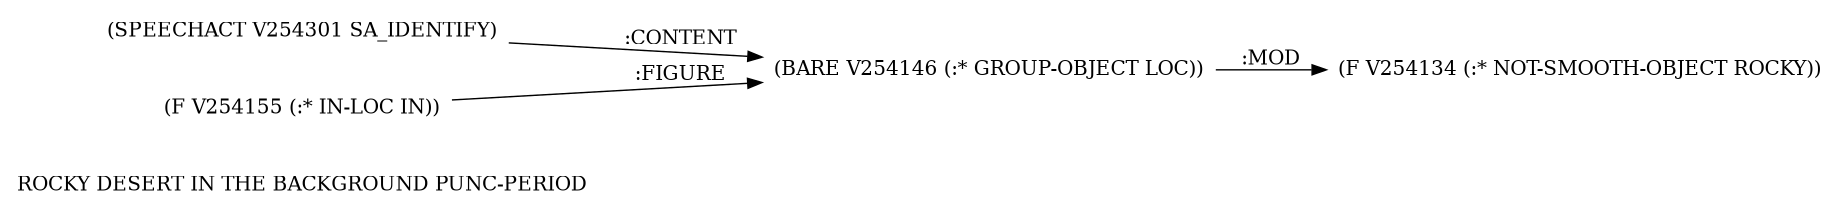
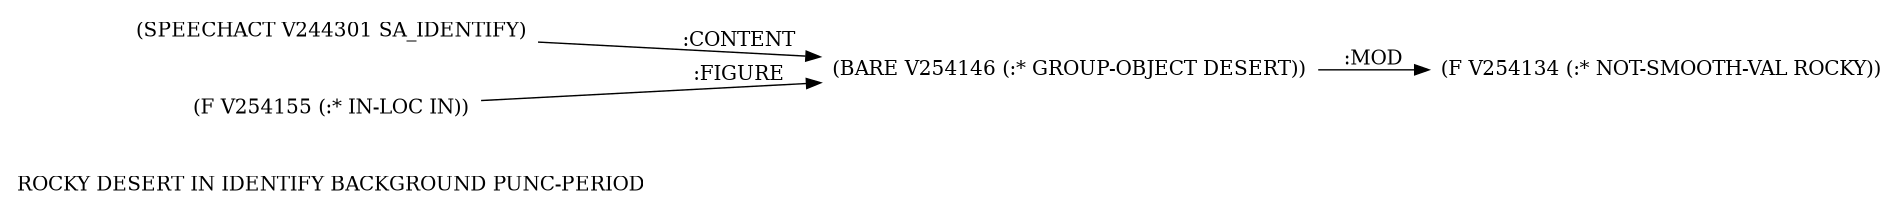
(302, 31) -> (331, 31)
(989, 70) -> (1069, 70)
(1580, 70) -> (1662, 70)
(302, 185) -> (331, 185)
